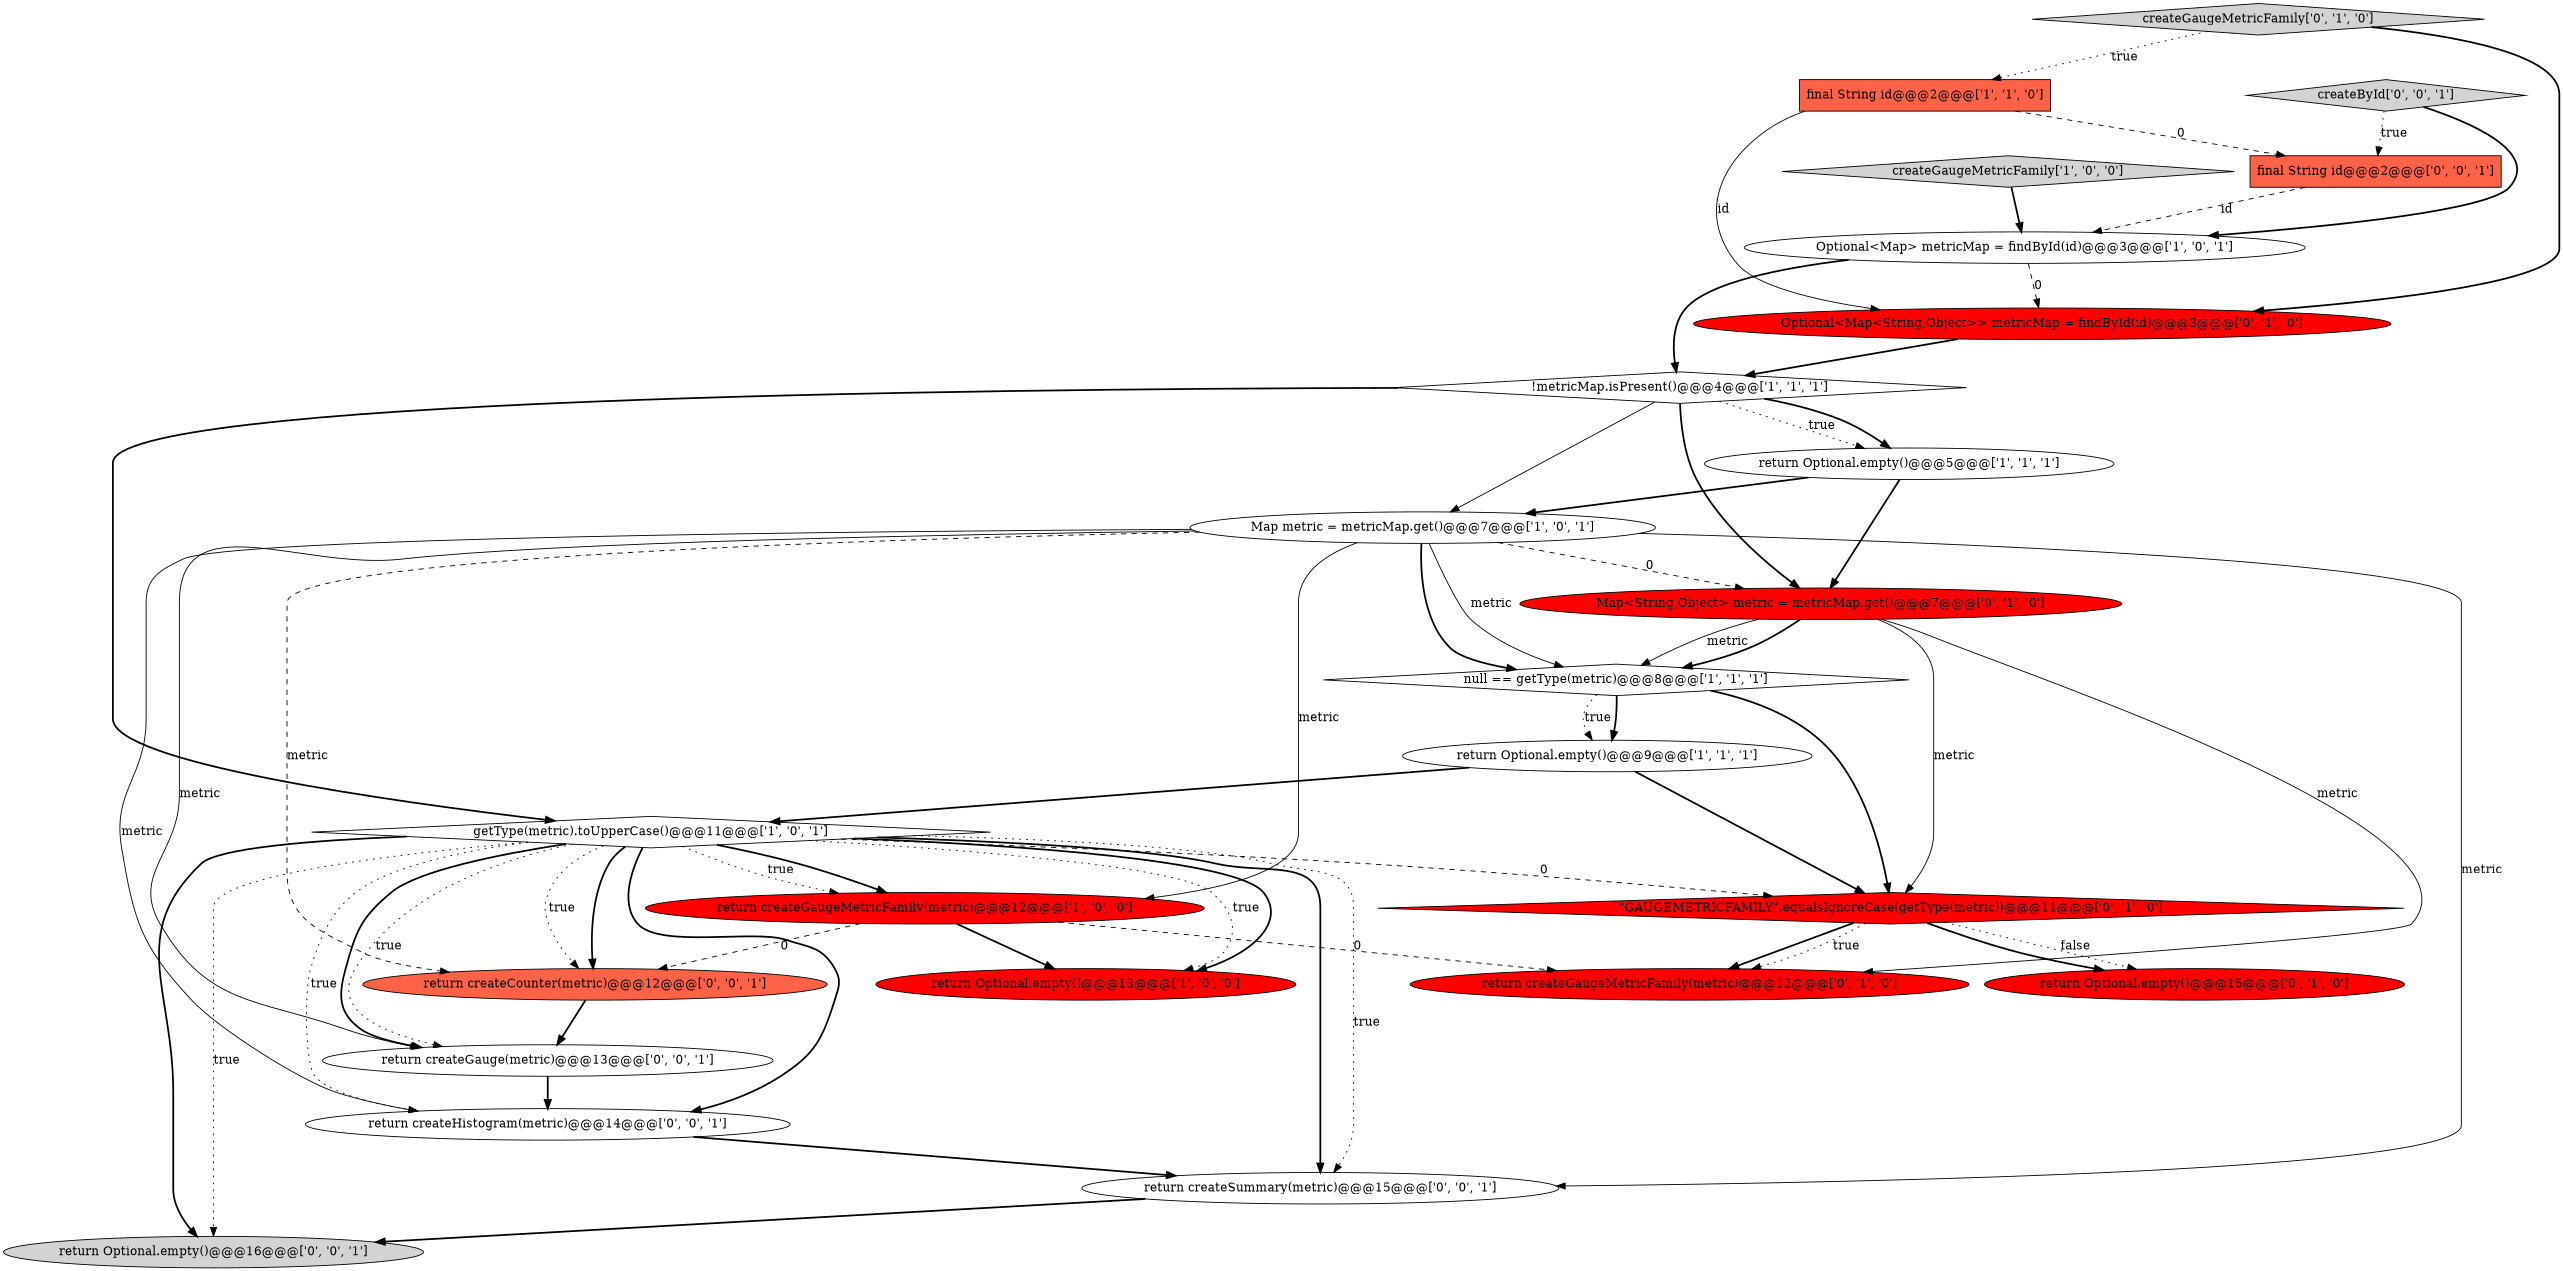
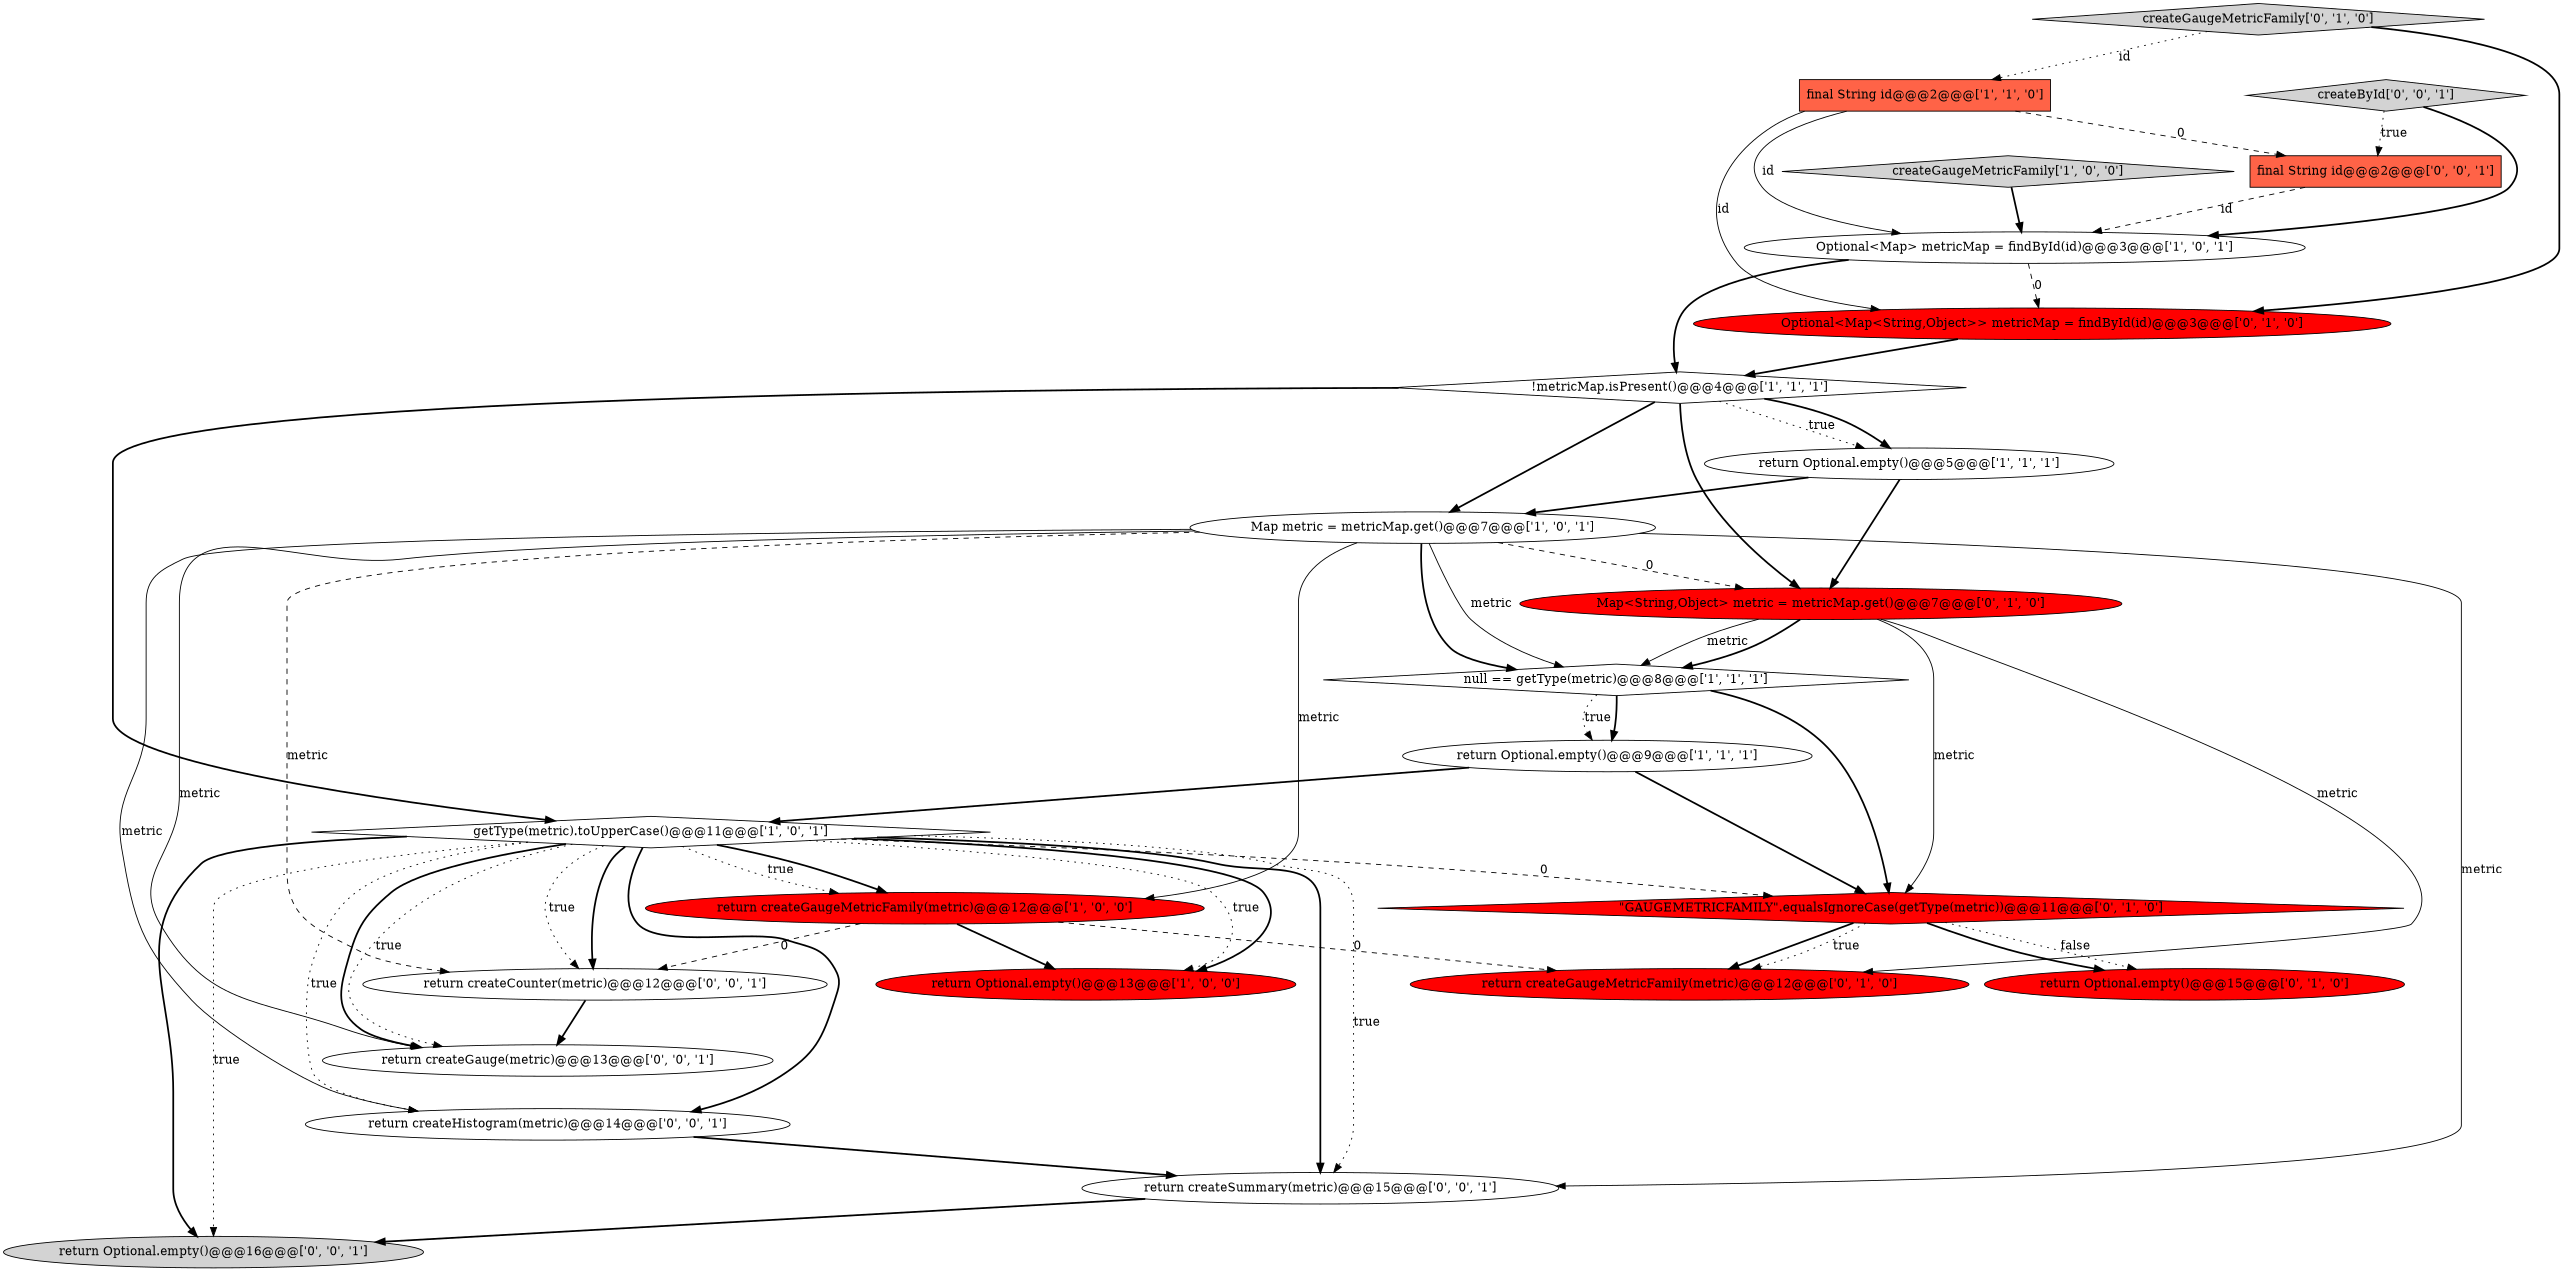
(2125, 57) -> (2125, 57)
none -> (1764, 189)
(1556, 455) -> (1556, 455)
(595, 984) -> (595, 984)
(548, 1088) -> none
